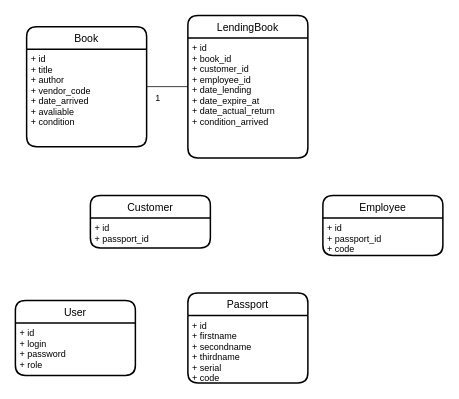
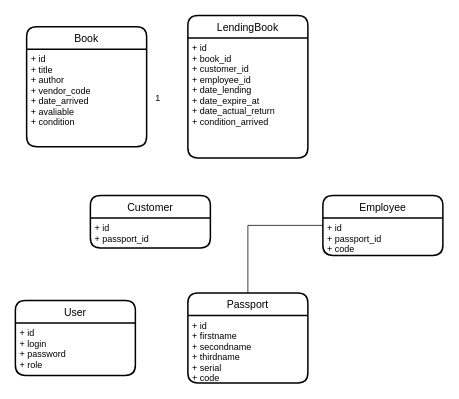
(167, 87) -> none
none -> (251, 225)
